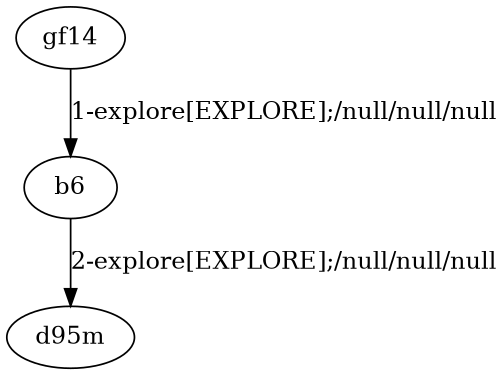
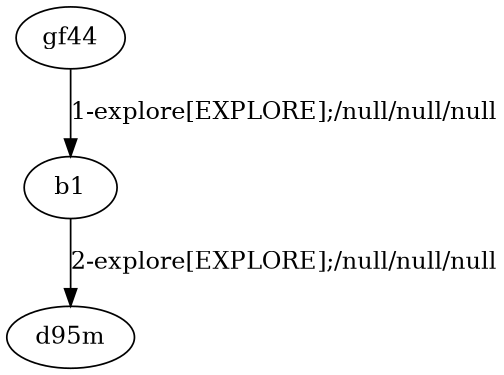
(71, 38) -> (71, 38)
(71, 188) -> (71, 188)
